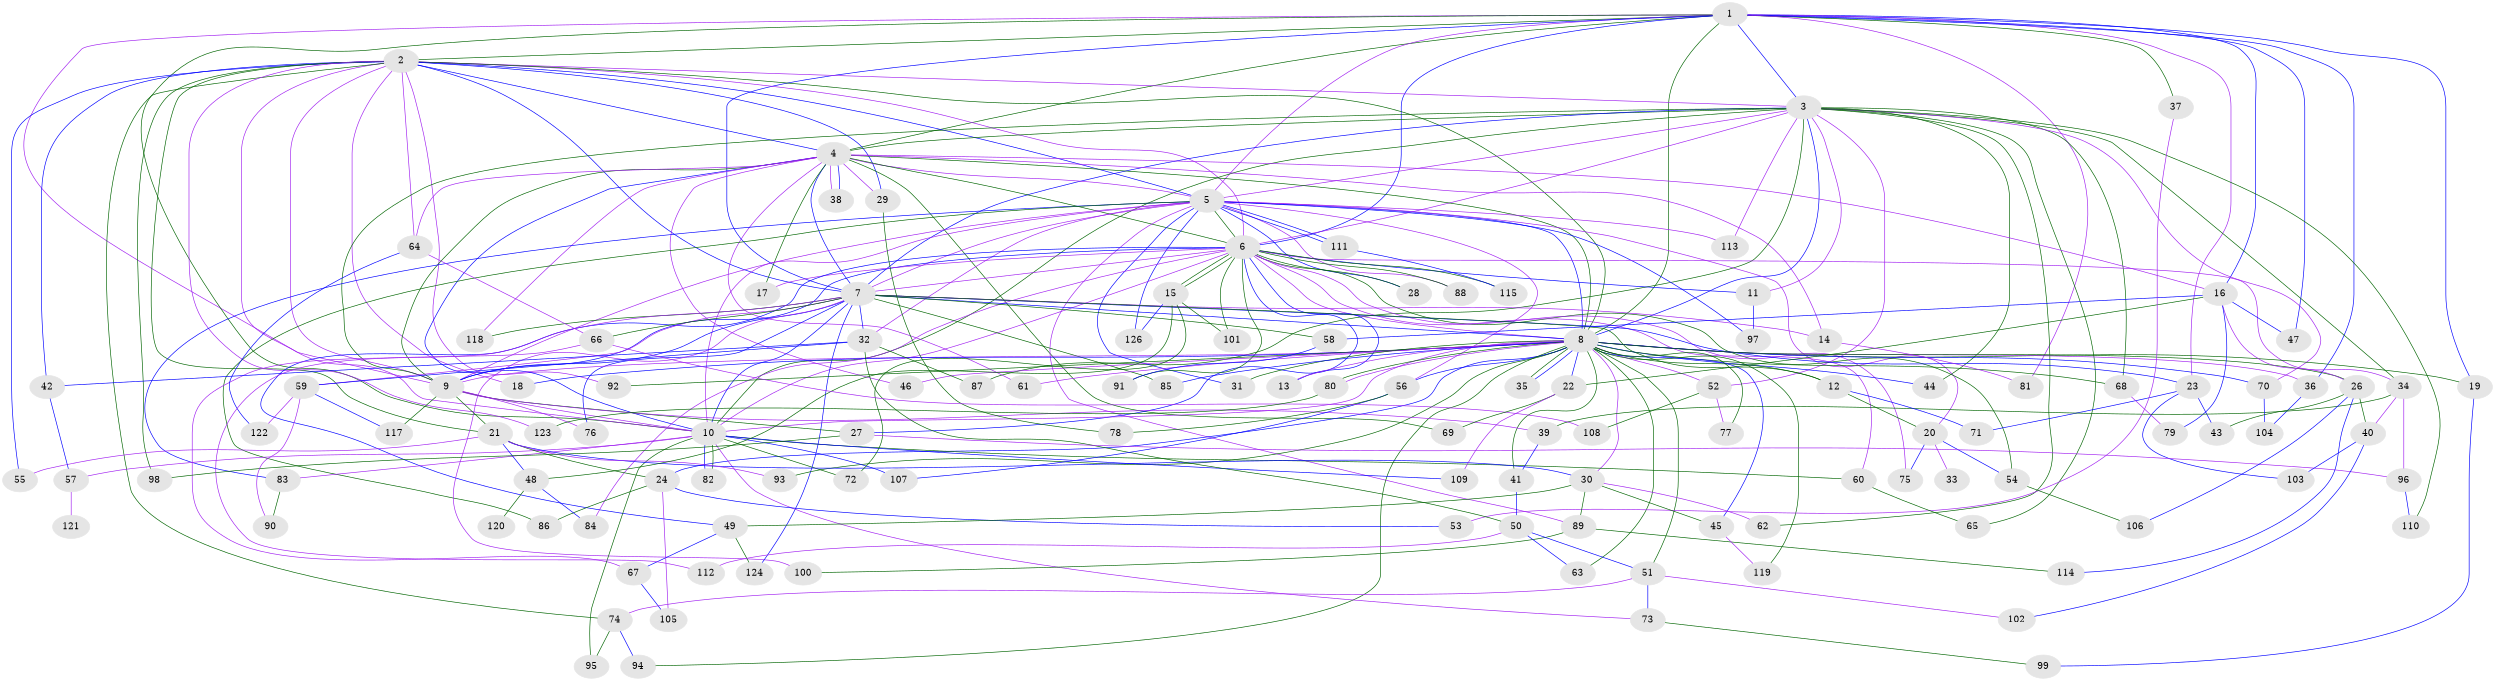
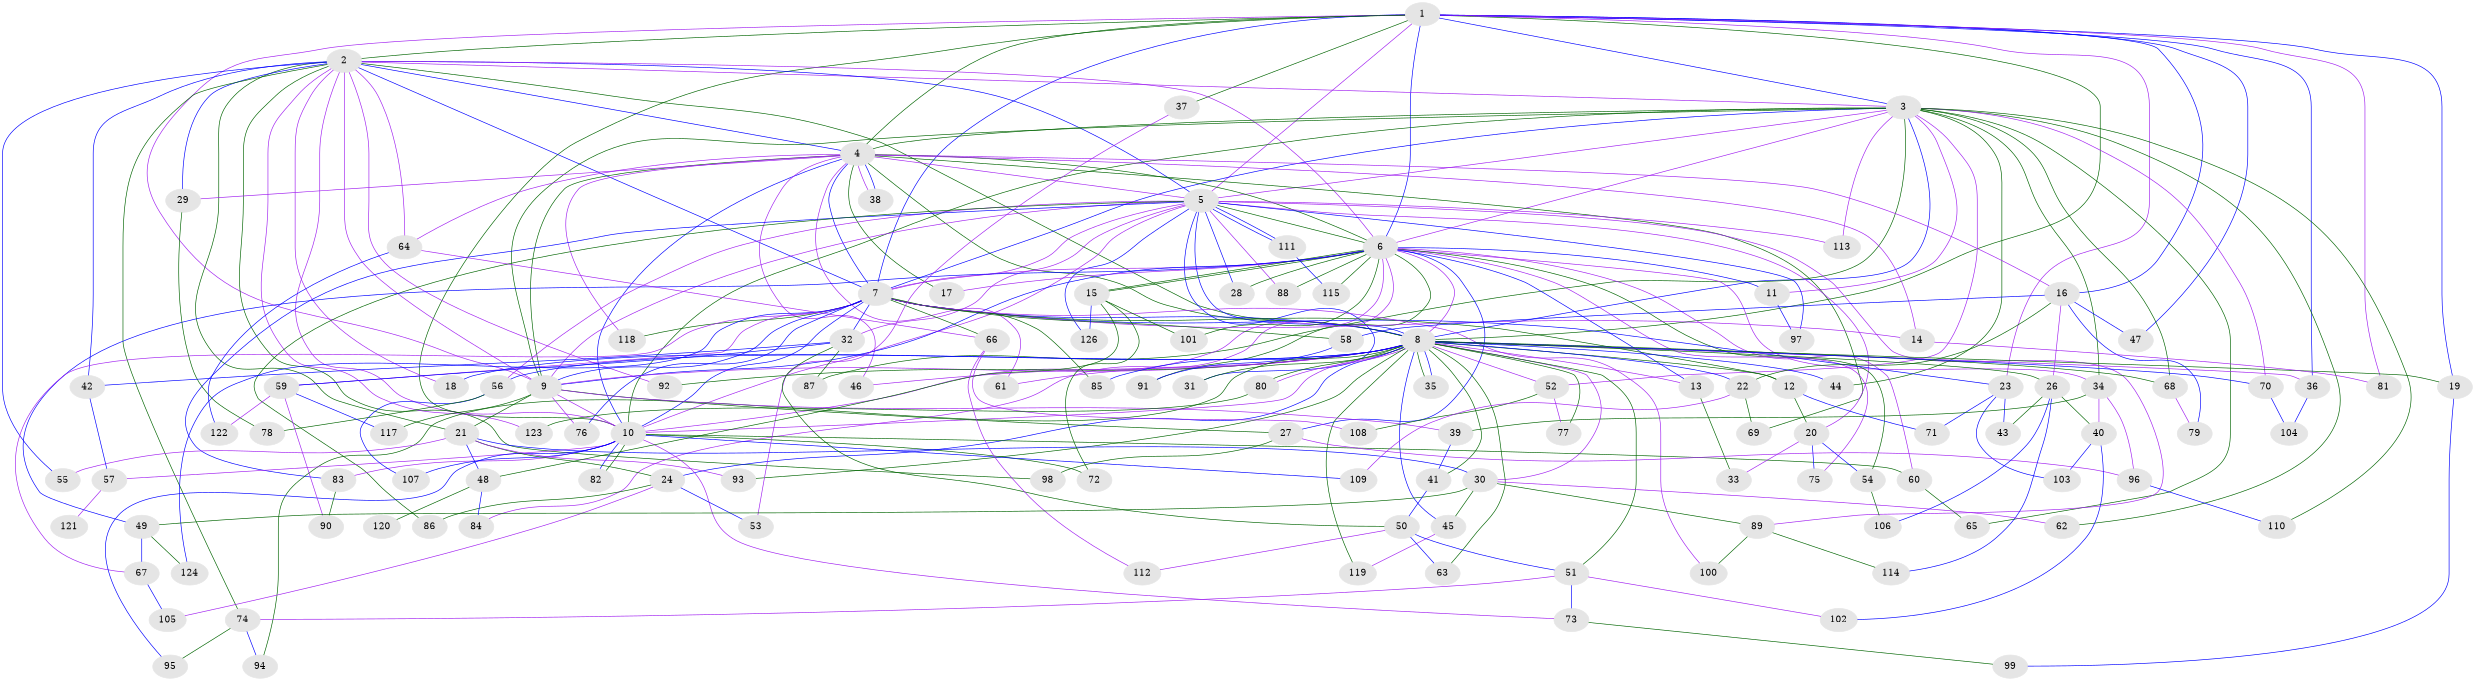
none -> (1715, 434)
(617, 531) -> (292, 496)
